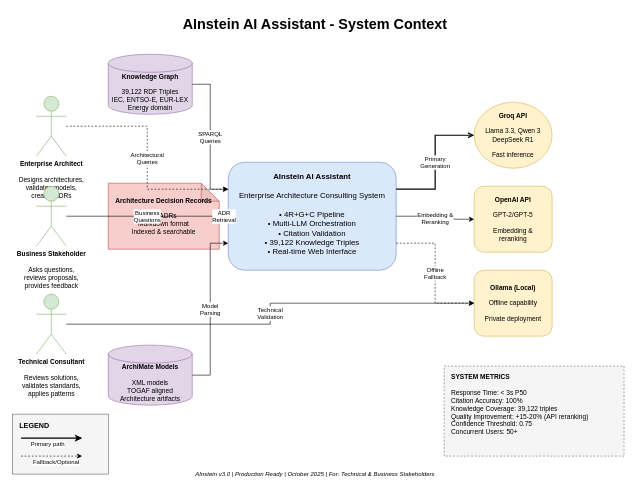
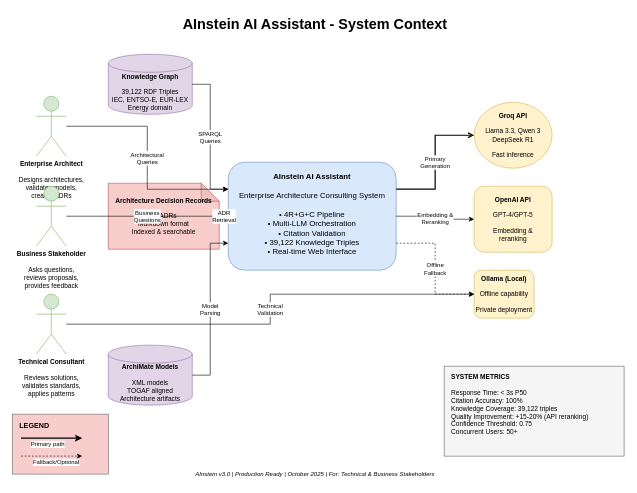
(119, 126) -> (119, 126)
(513, 219) -> (513, 219)
(513, 303) -> (504, 294)
(534, 411) -> (534, 411)
(60, 444) -> (60, 444)
